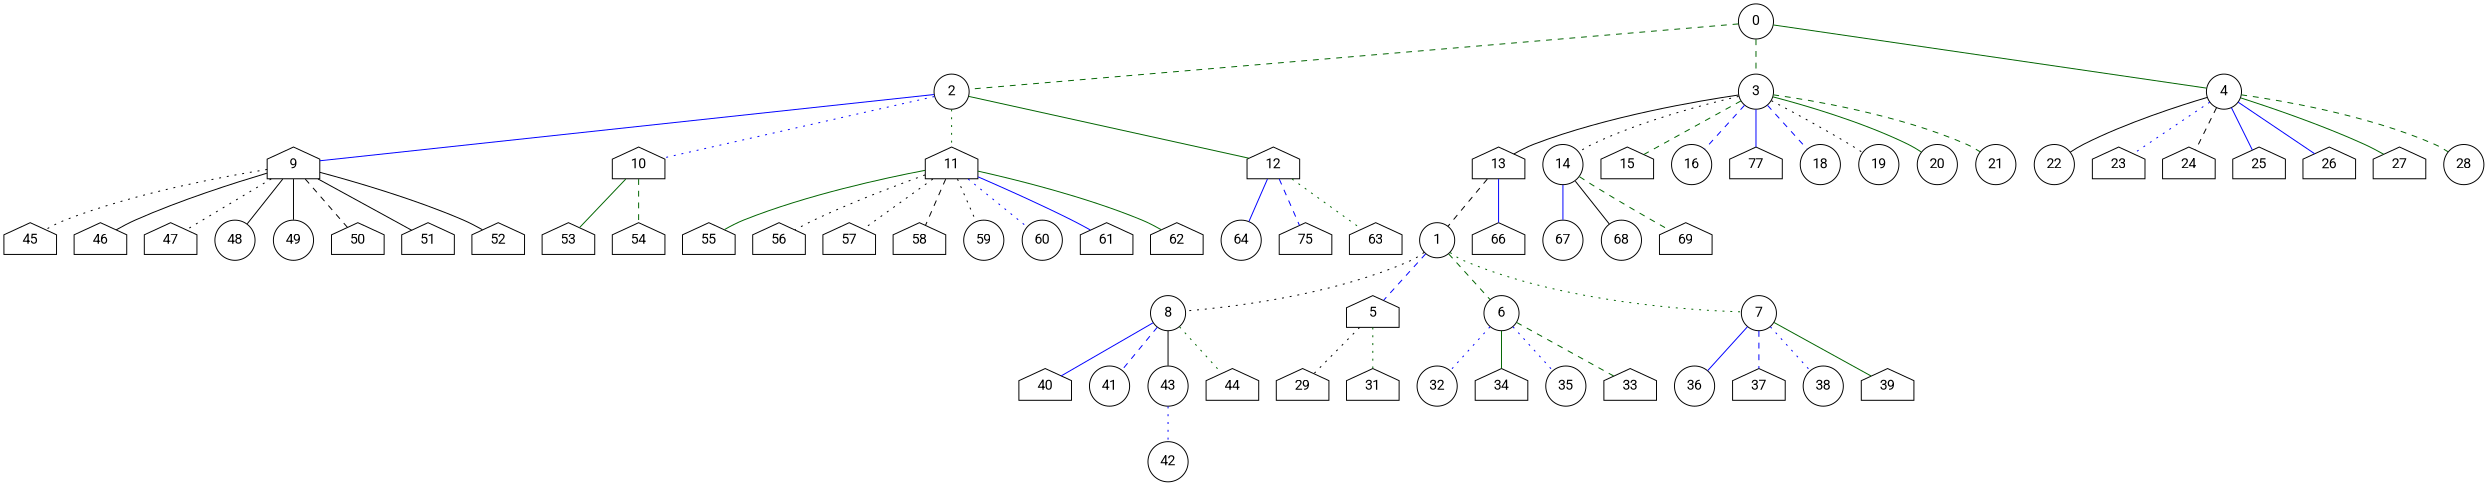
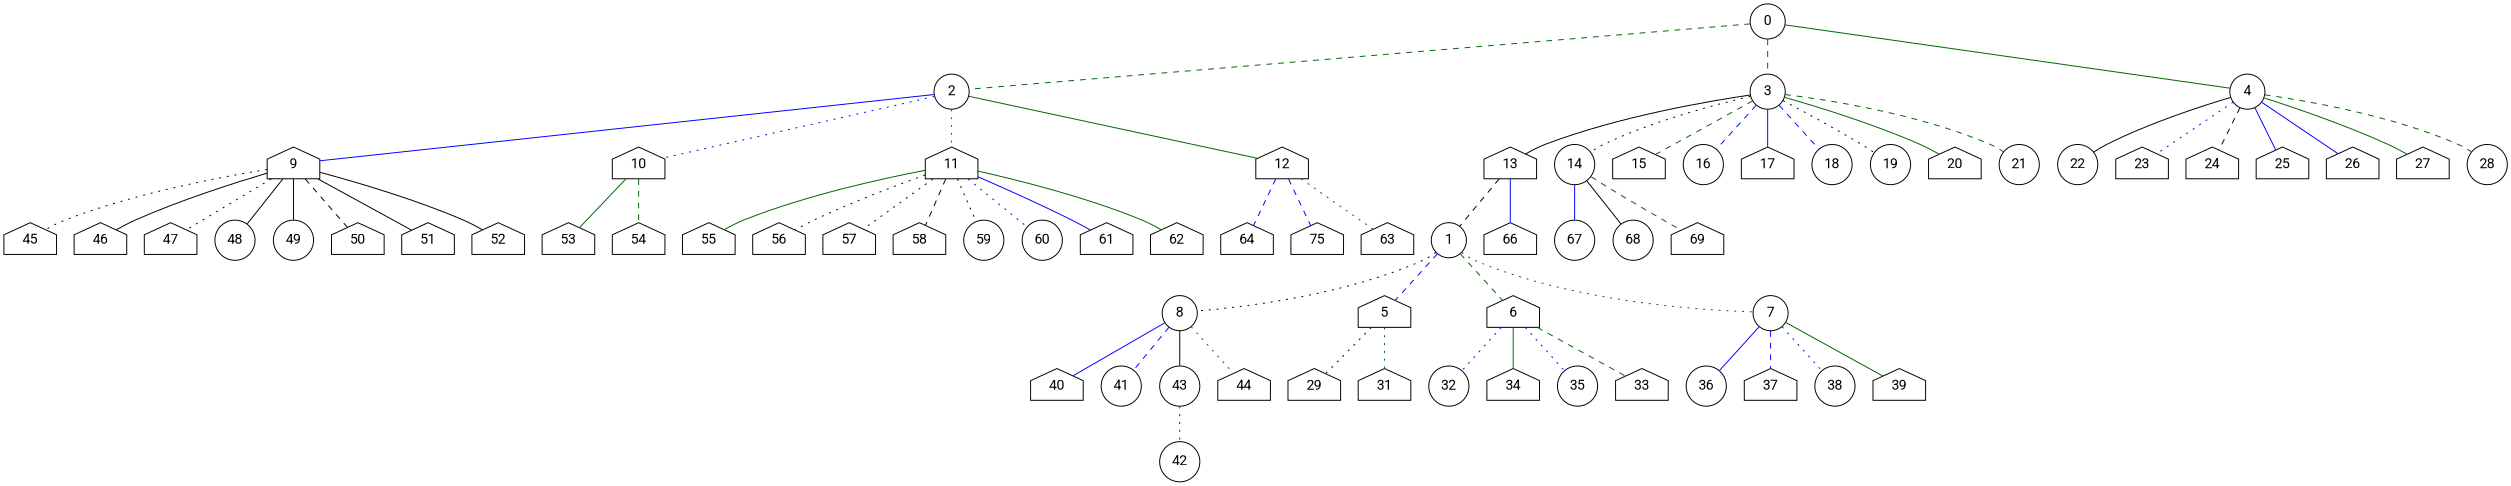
(1756, 165) -> (1768, 165)
(1937, 165) -> (1955, 165)
(1258, 200) -> (1265, 202)
(1241, 240) -> (1247, 240)
(1502, 313) -> (1513, 313)
